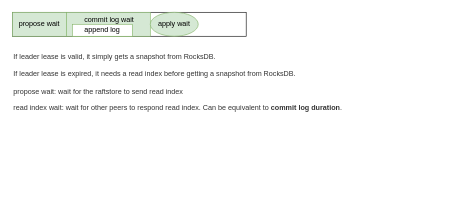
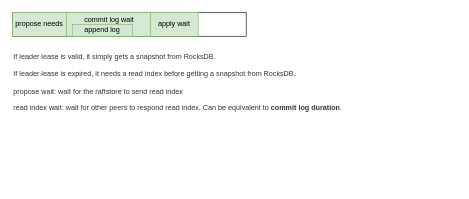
(39, 24) -> (39, 24)
(174, 24) -> (174, 24)
(102, 30) -> (102, 30)
